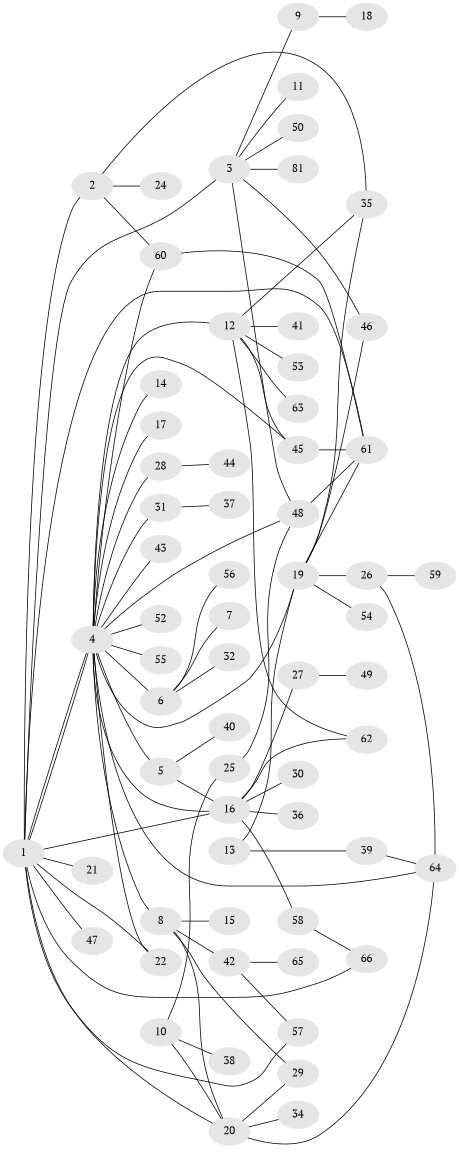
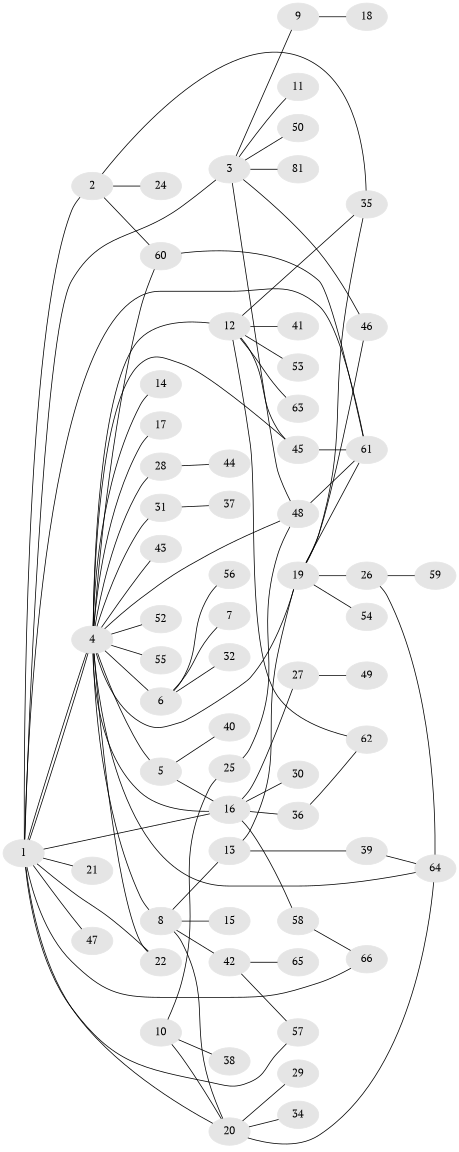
(283, 751) -> (334, 778)
(227, 1004) -> (195, 886)
